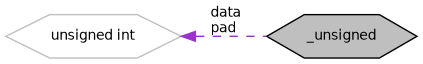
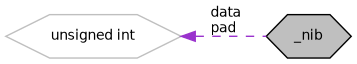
(342, 36) -> (309, 36)
